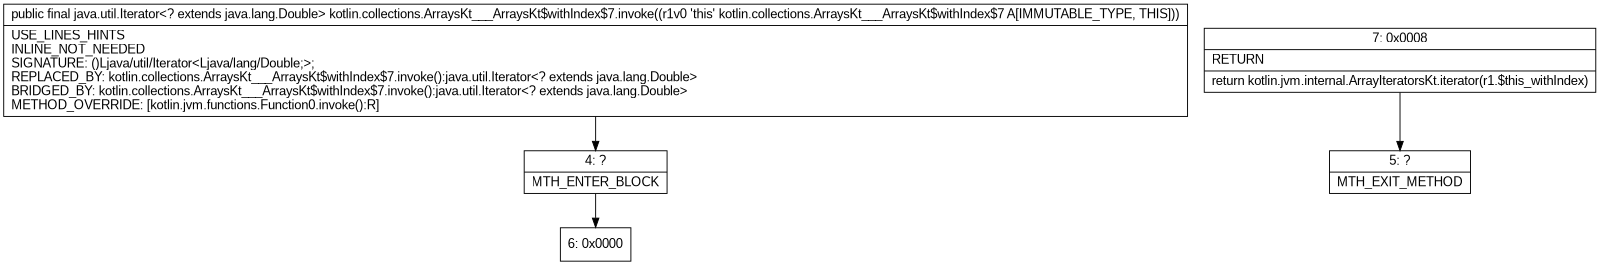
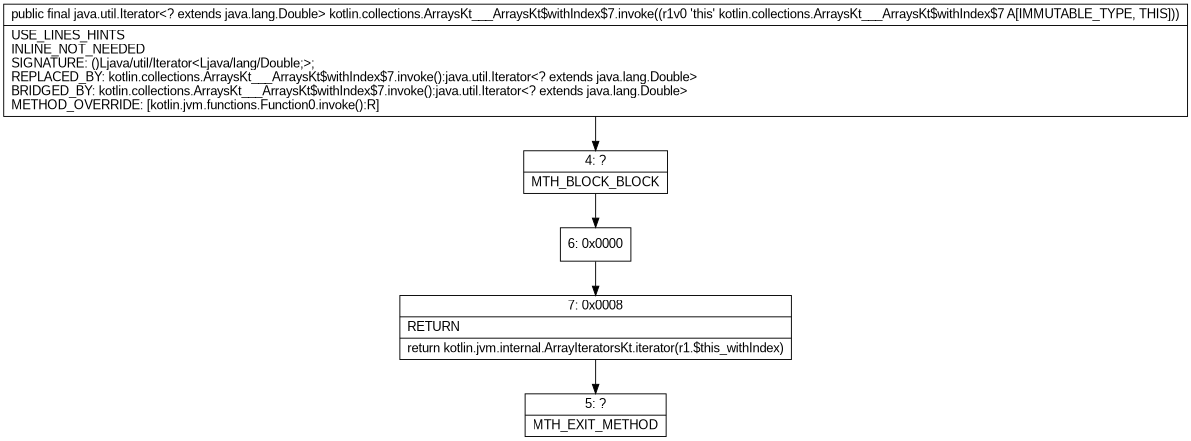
(596, 182) -> (596, 182)
none -> (596, 274)
